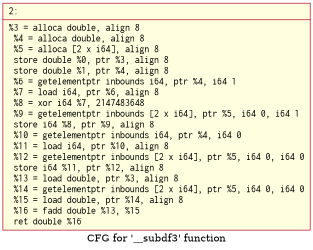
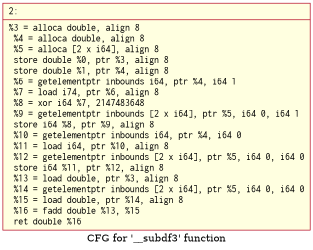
(84, 92) -> (84, 92)
